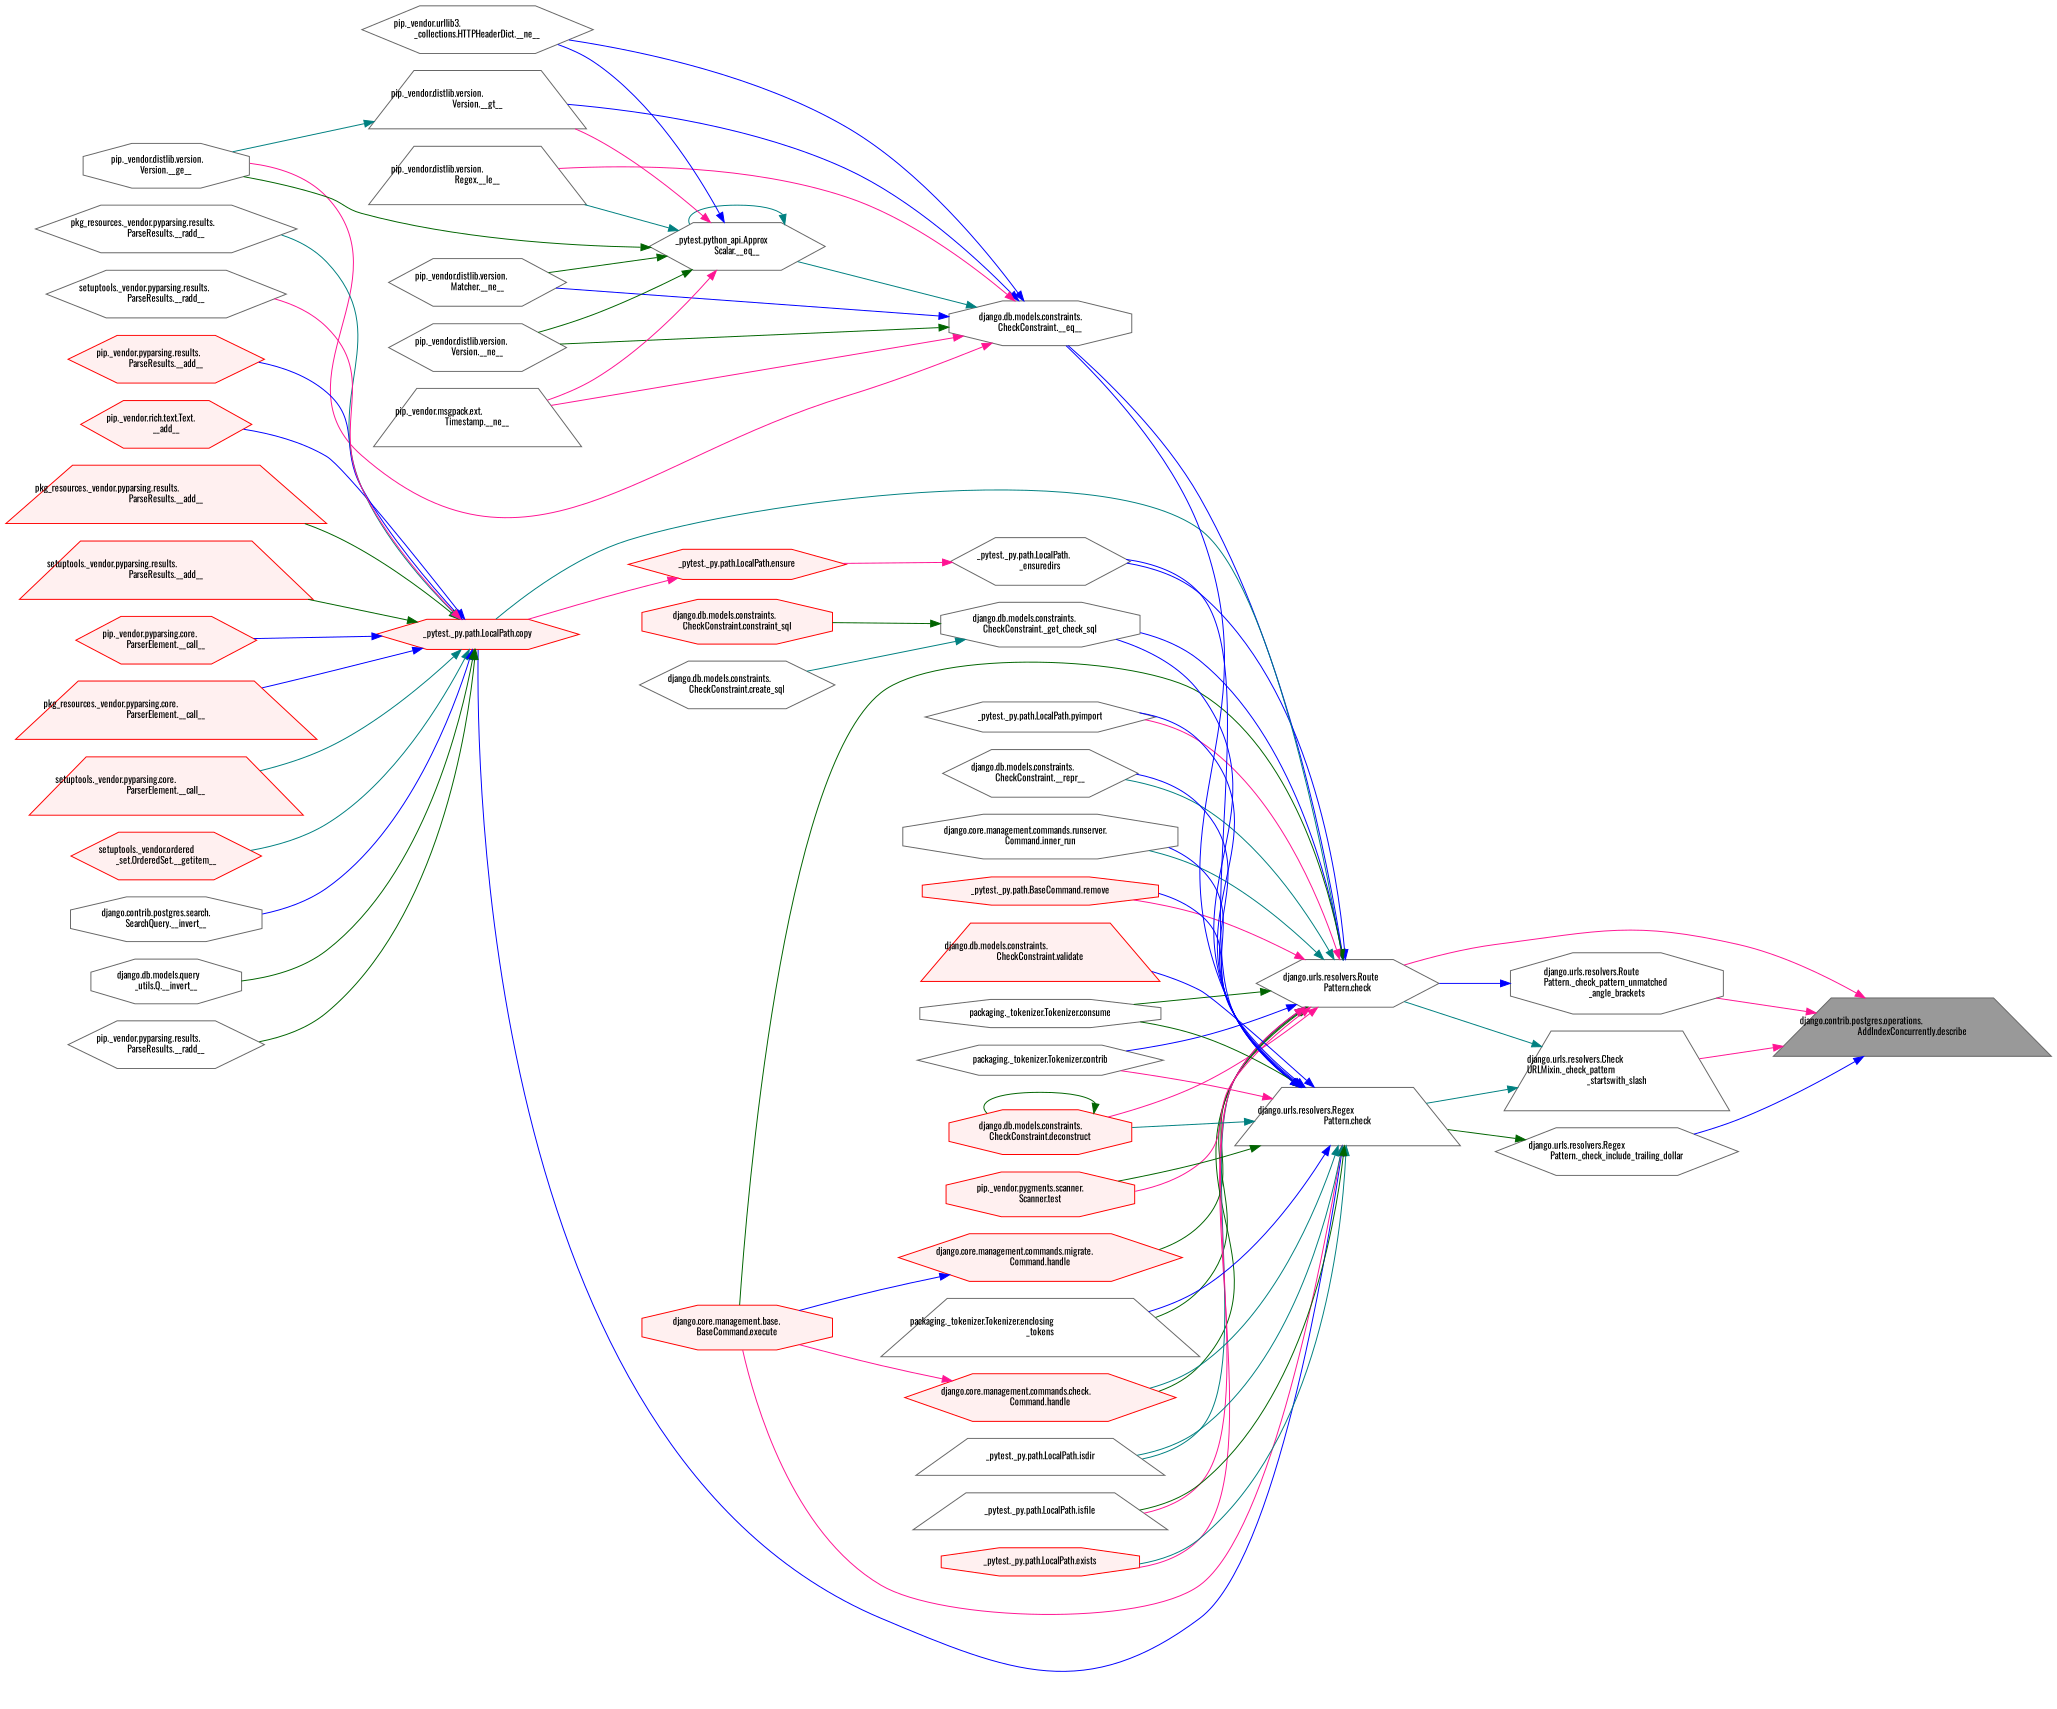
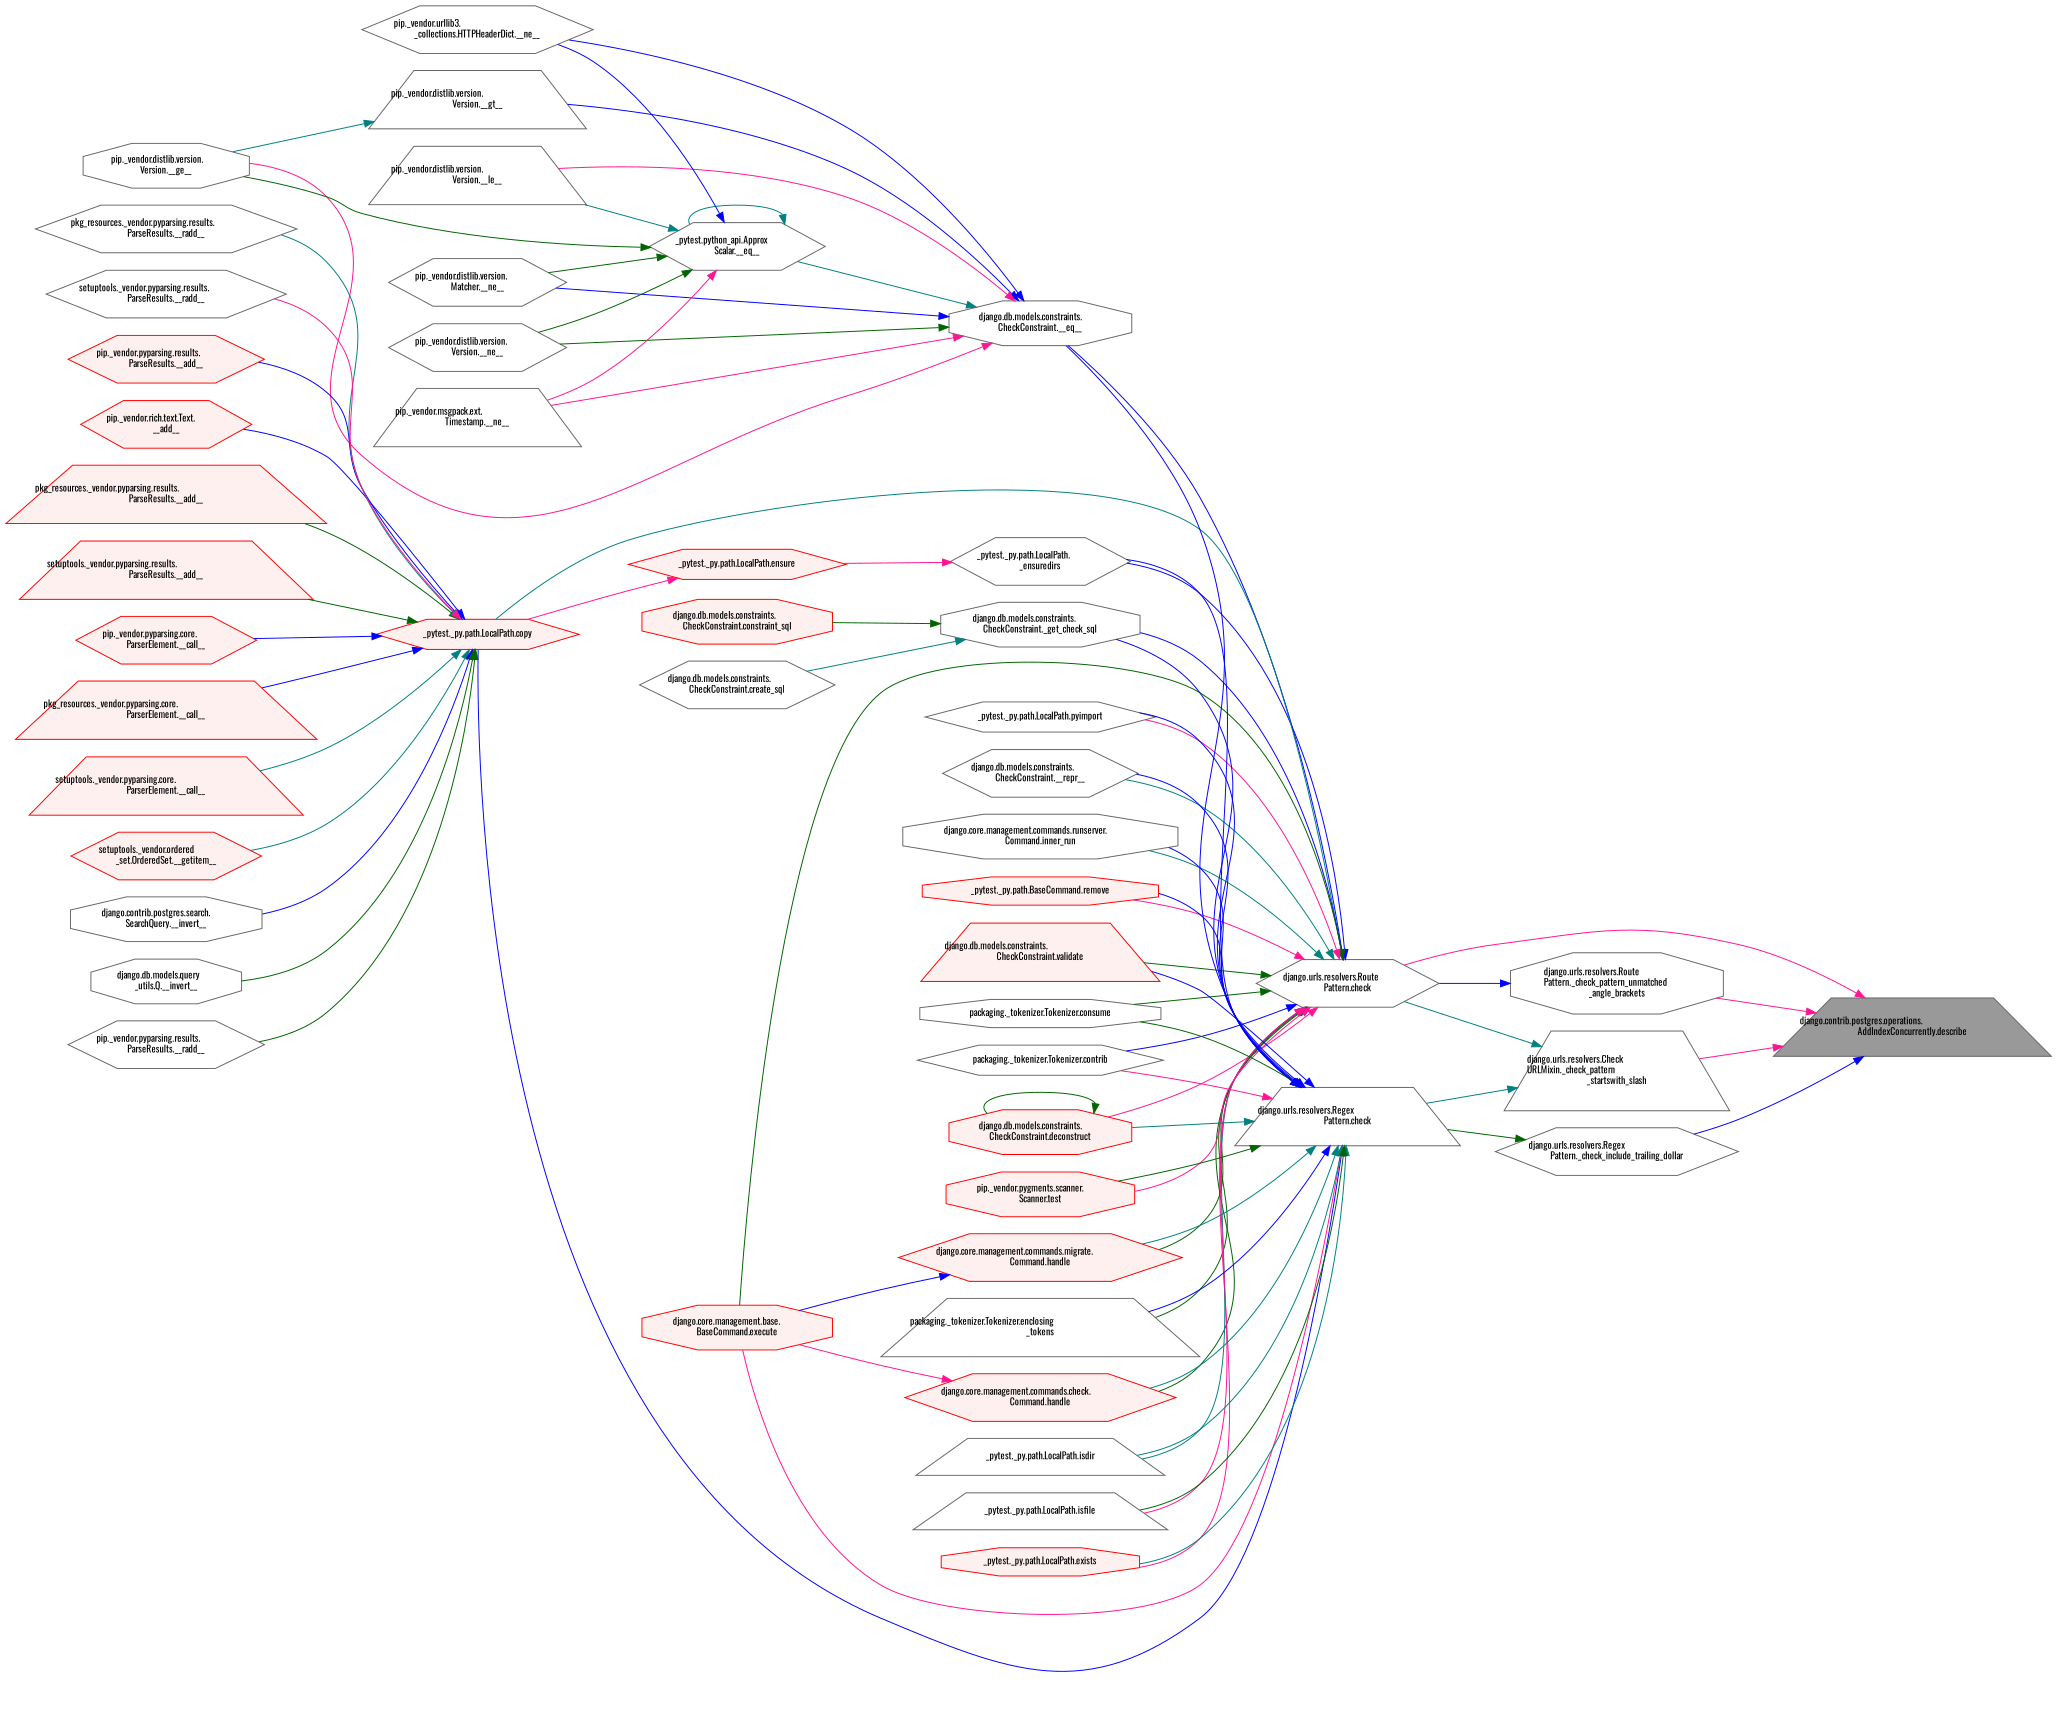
(478, 175) -> (478, 175)
(652, 175) -> none
none -> (1202, 969)
none -> (1235, 1207)
